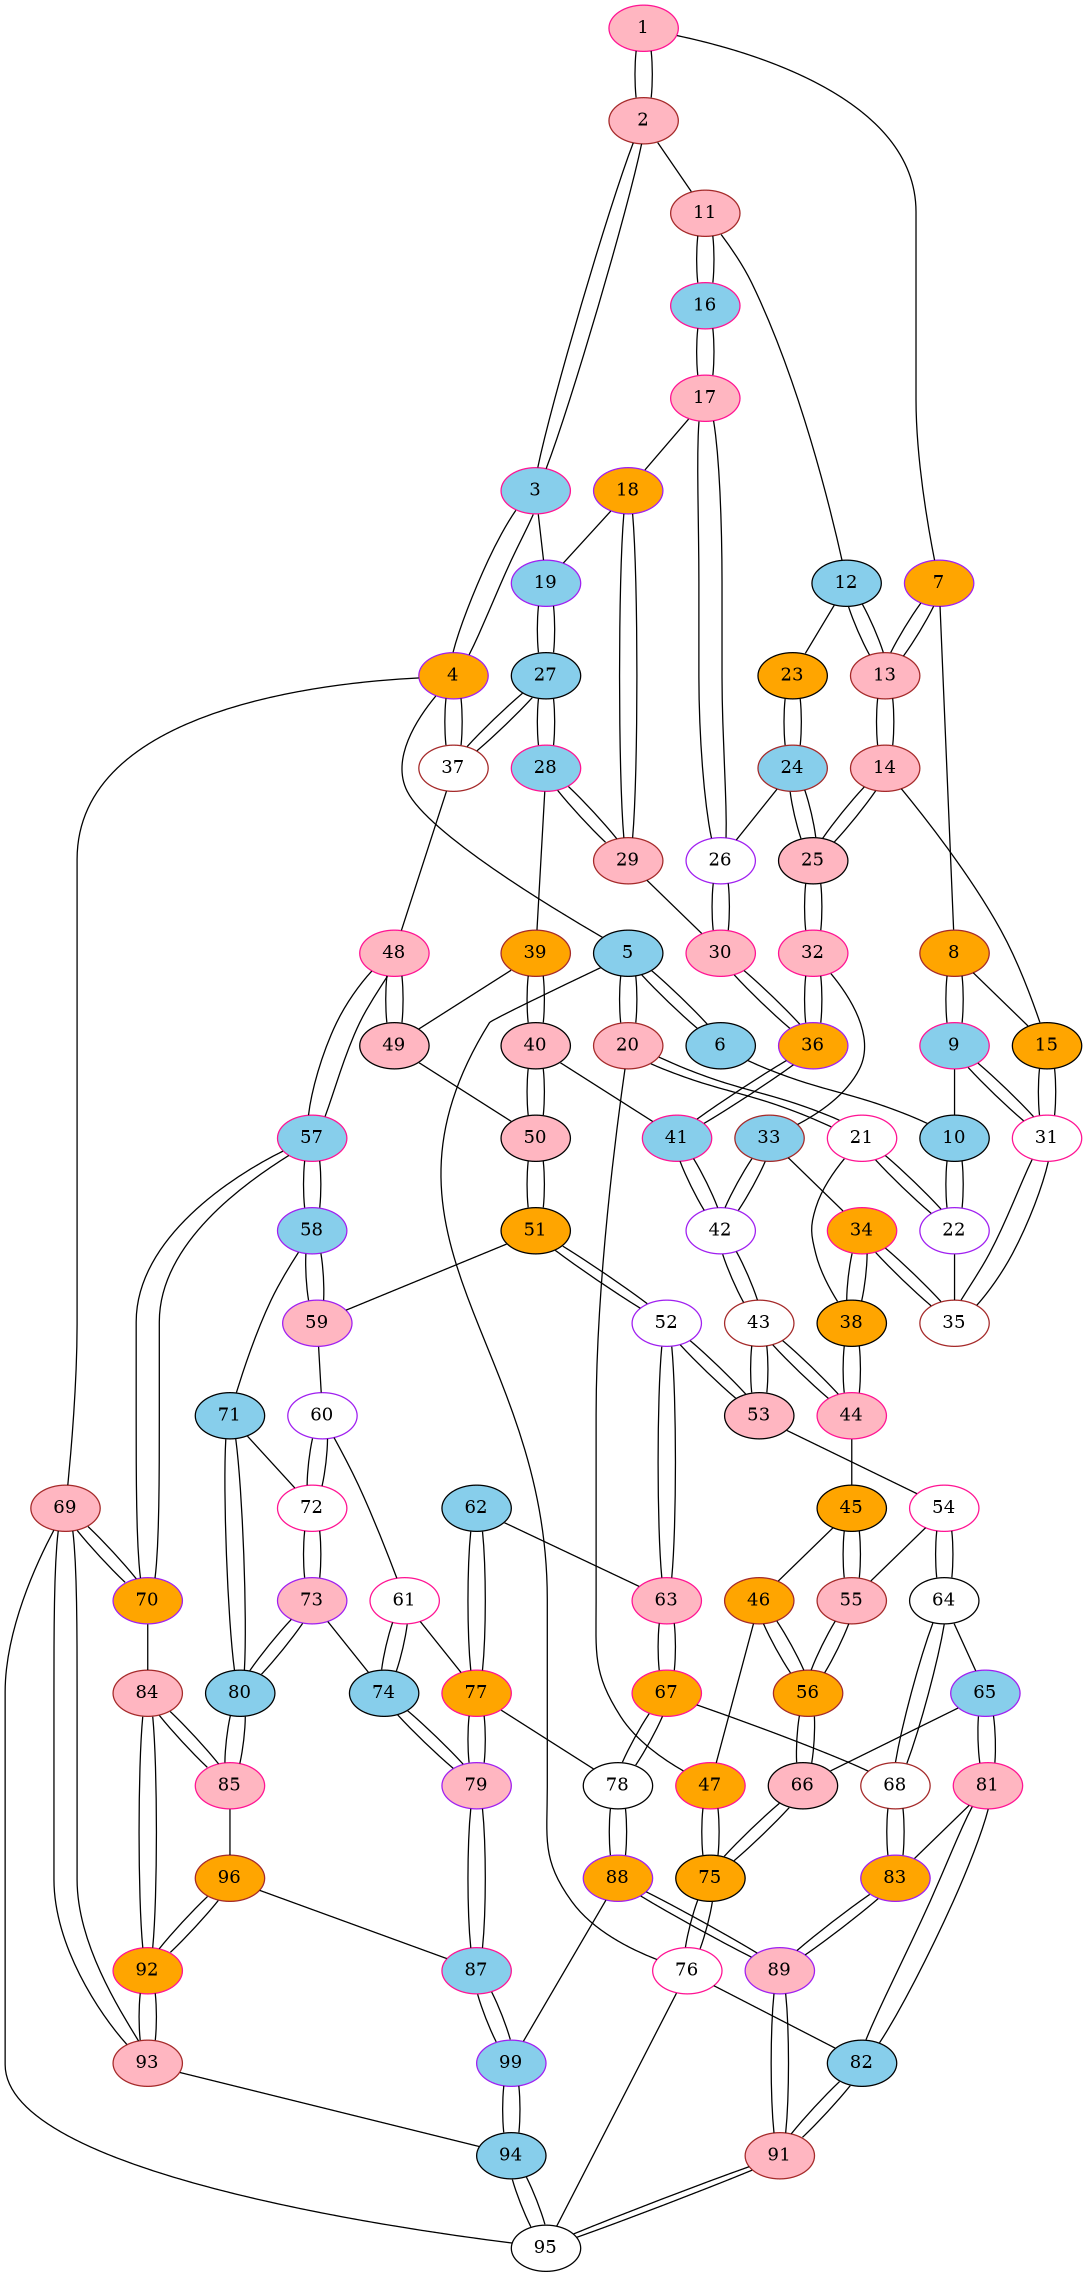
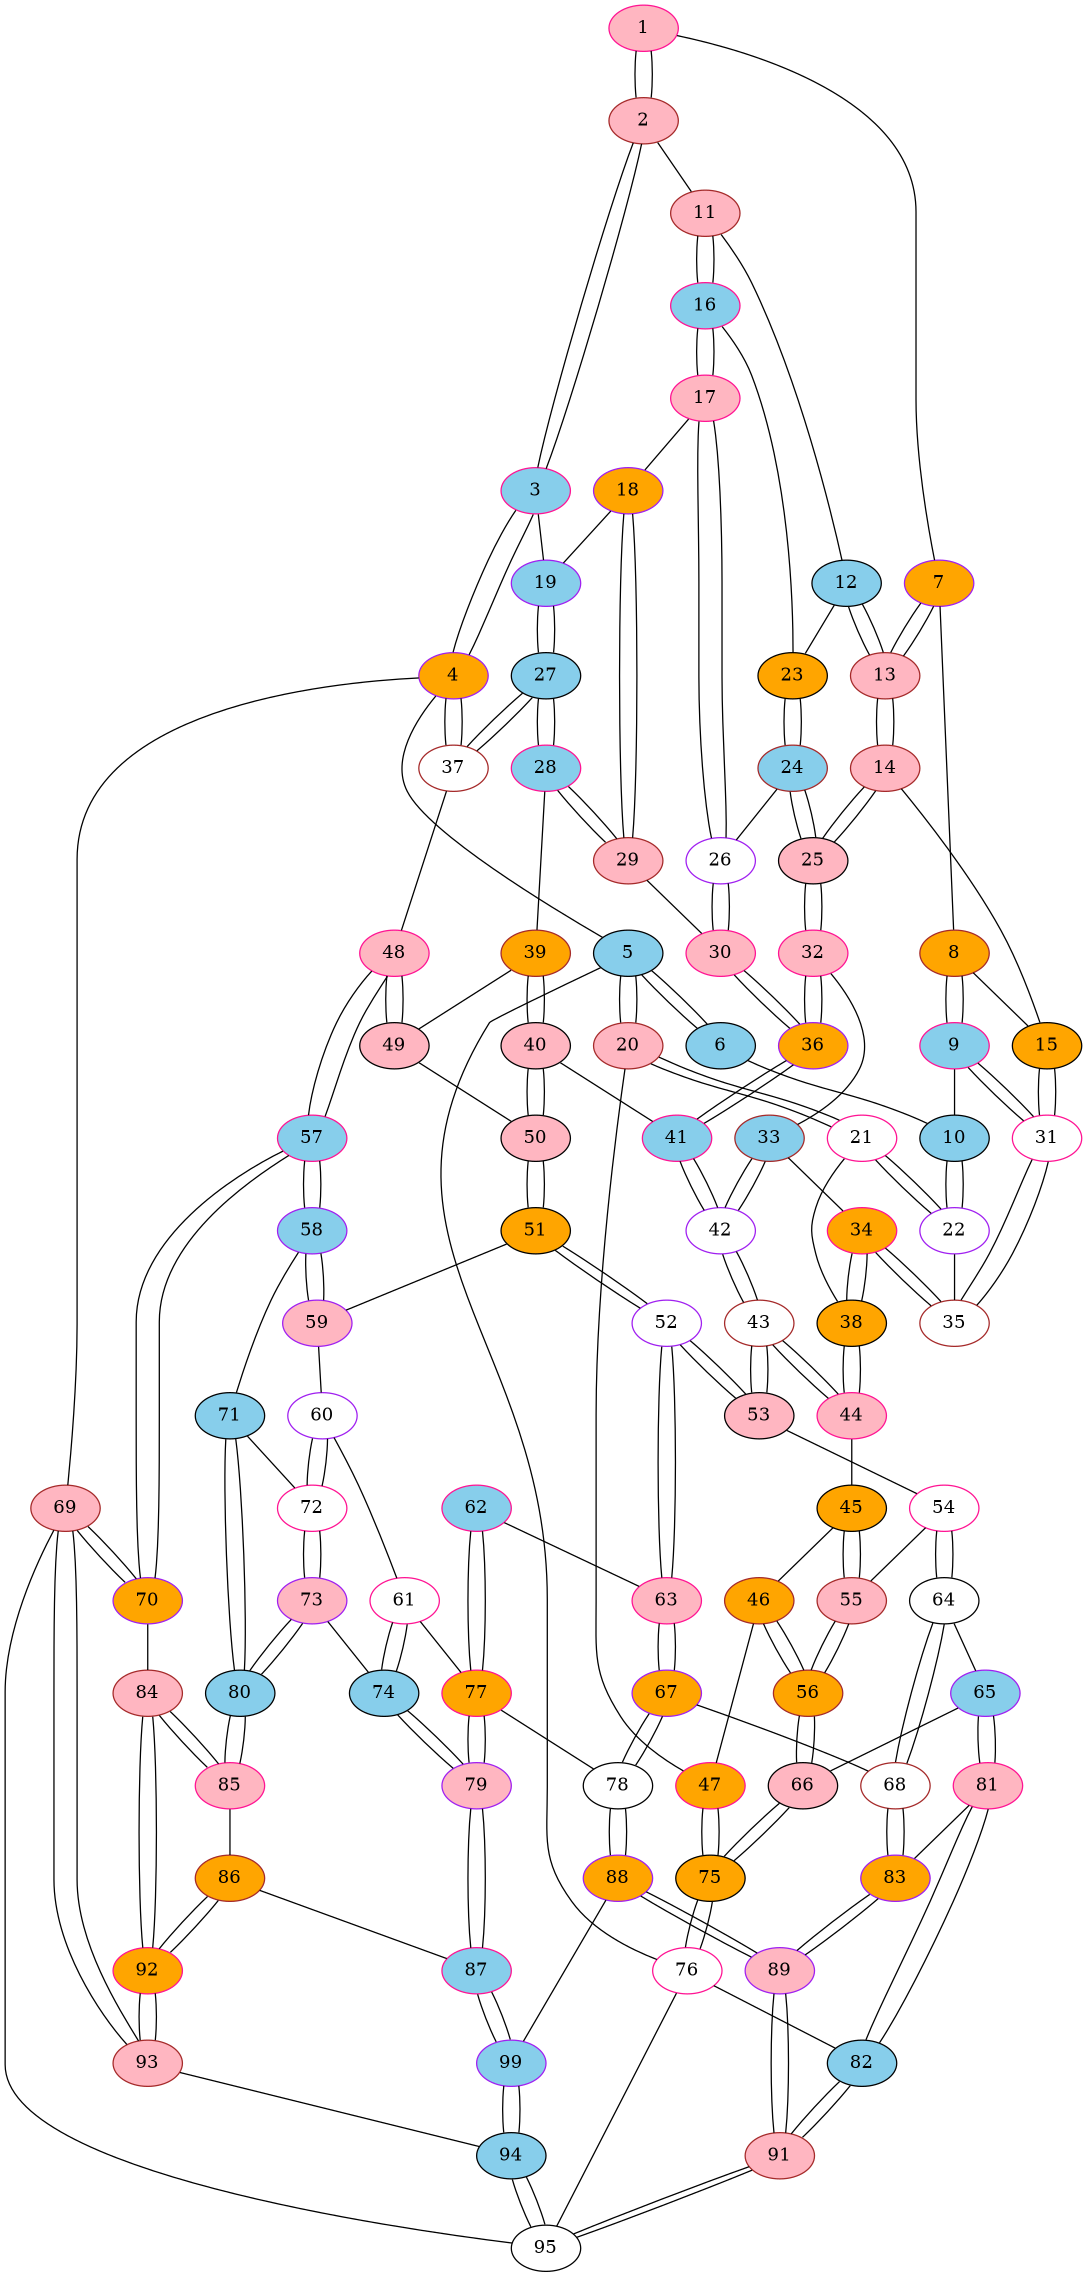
none -> (780, 484)
(477, 1508) -> (477, 1508)
(667, 1693) -> (667, 1693)
(230, 1878) -> (230, 1878)
